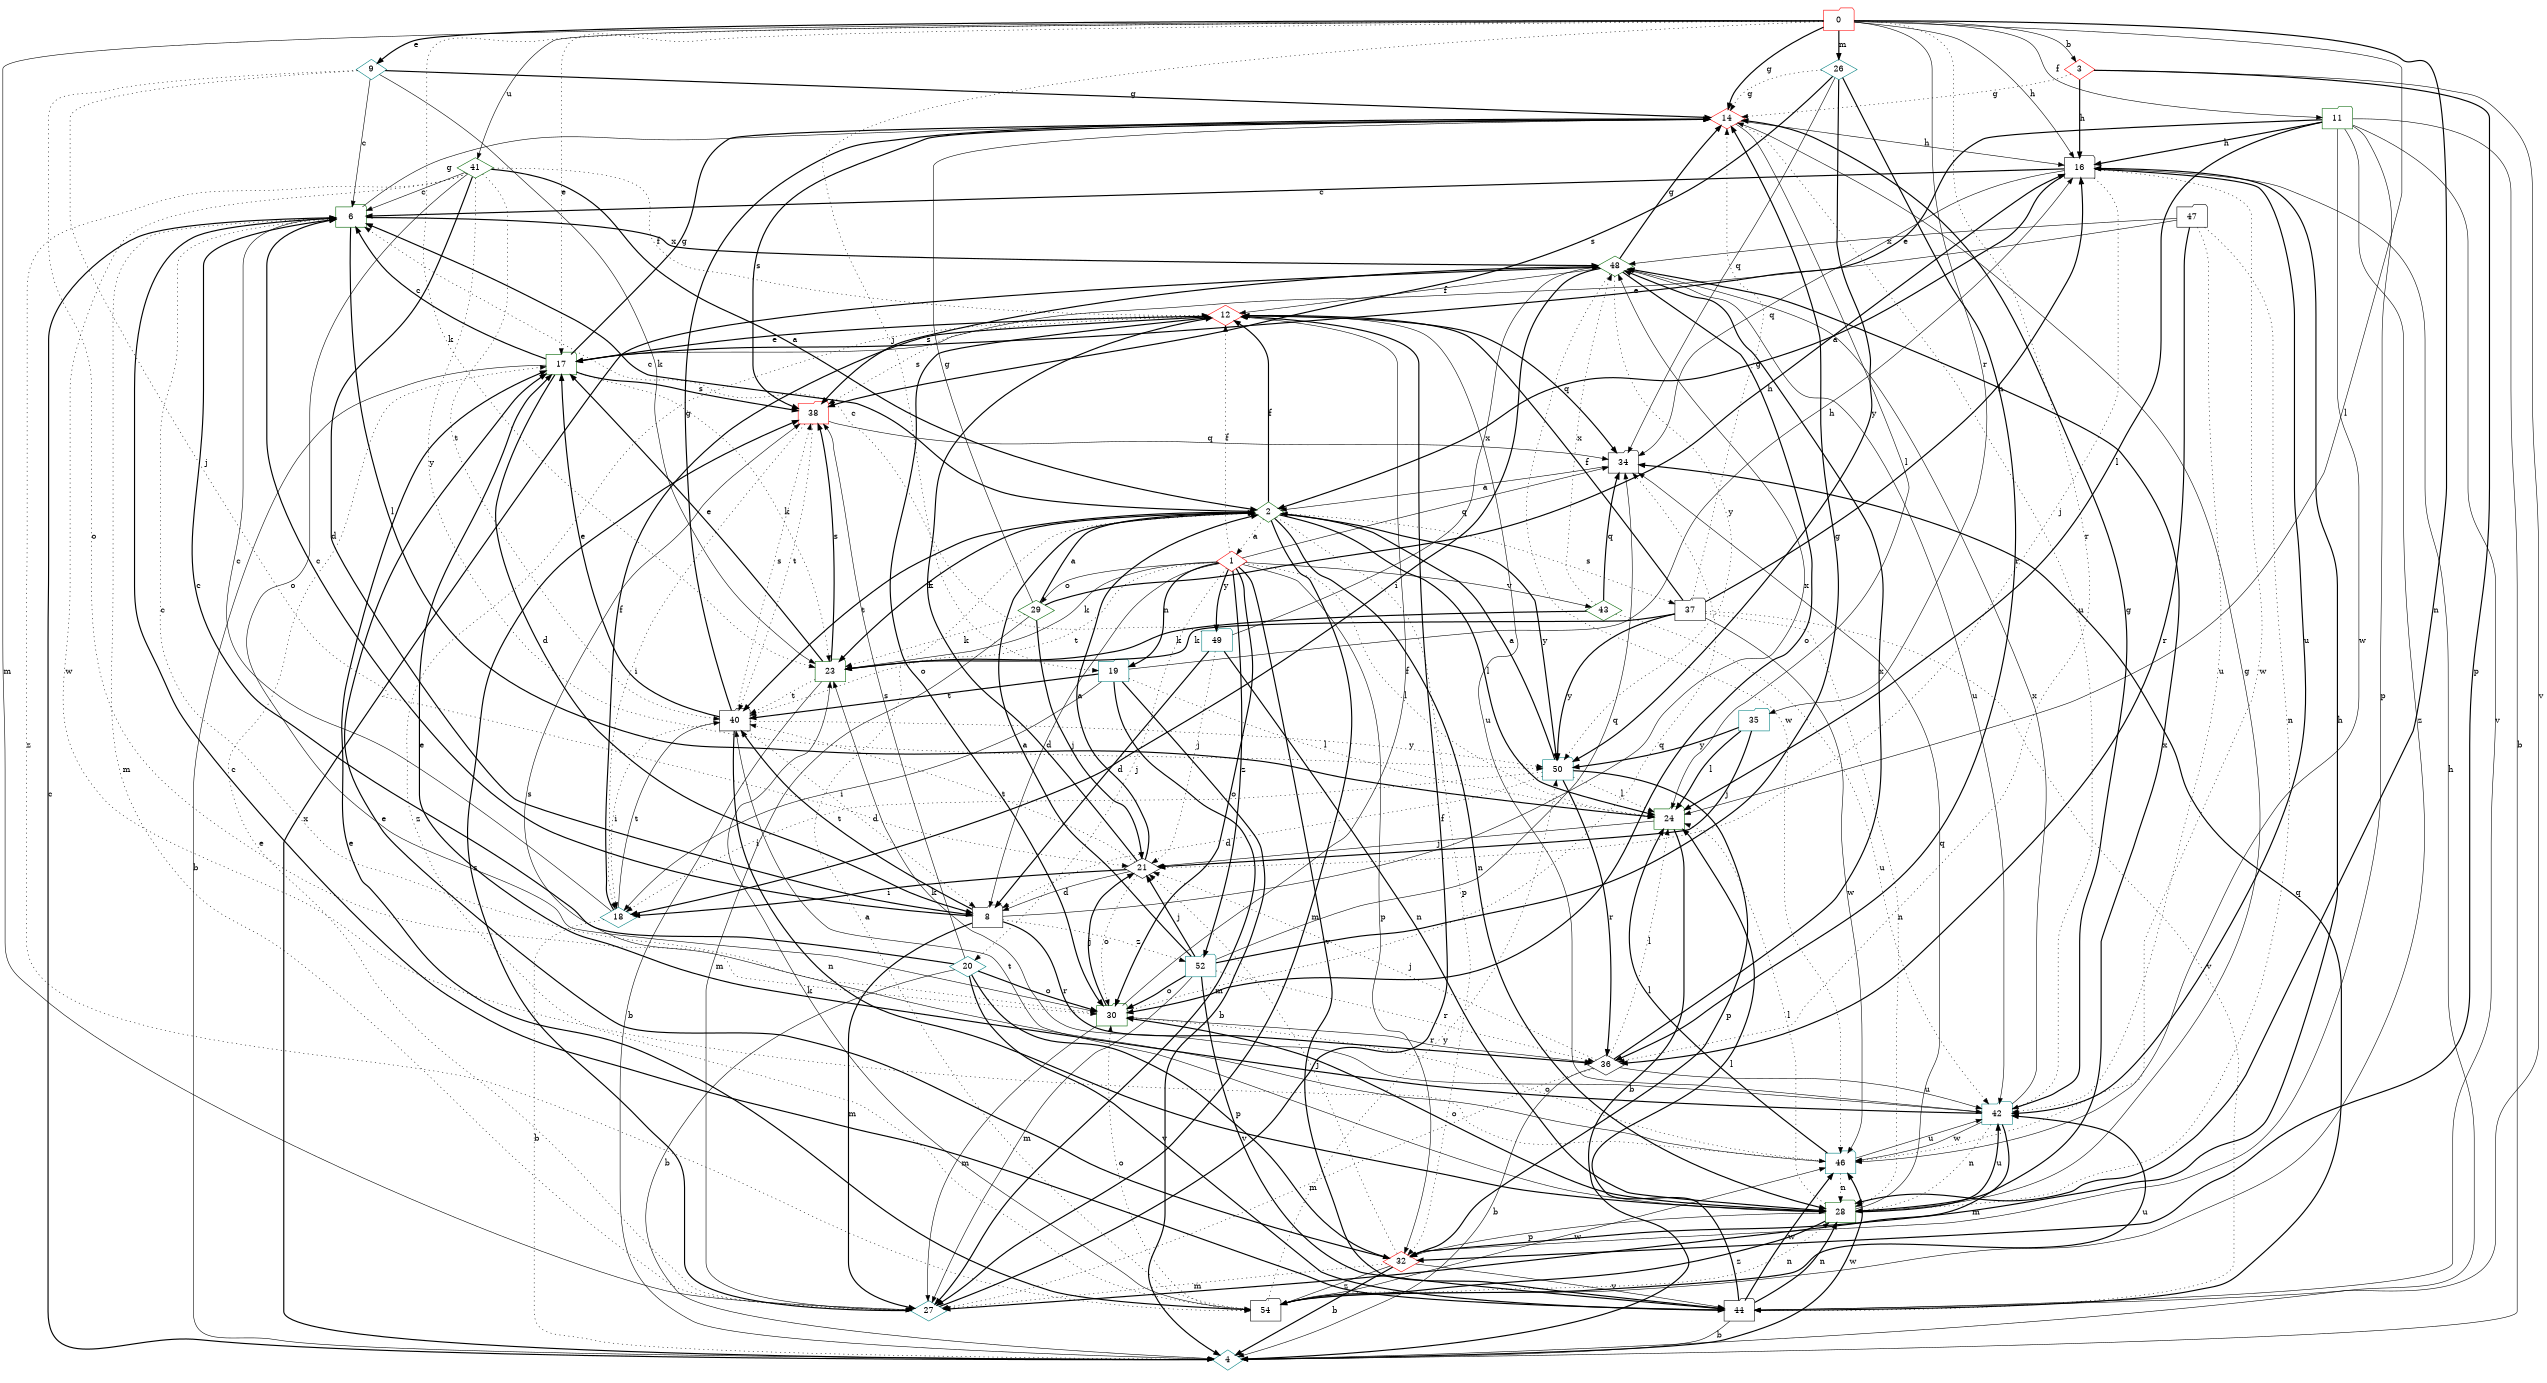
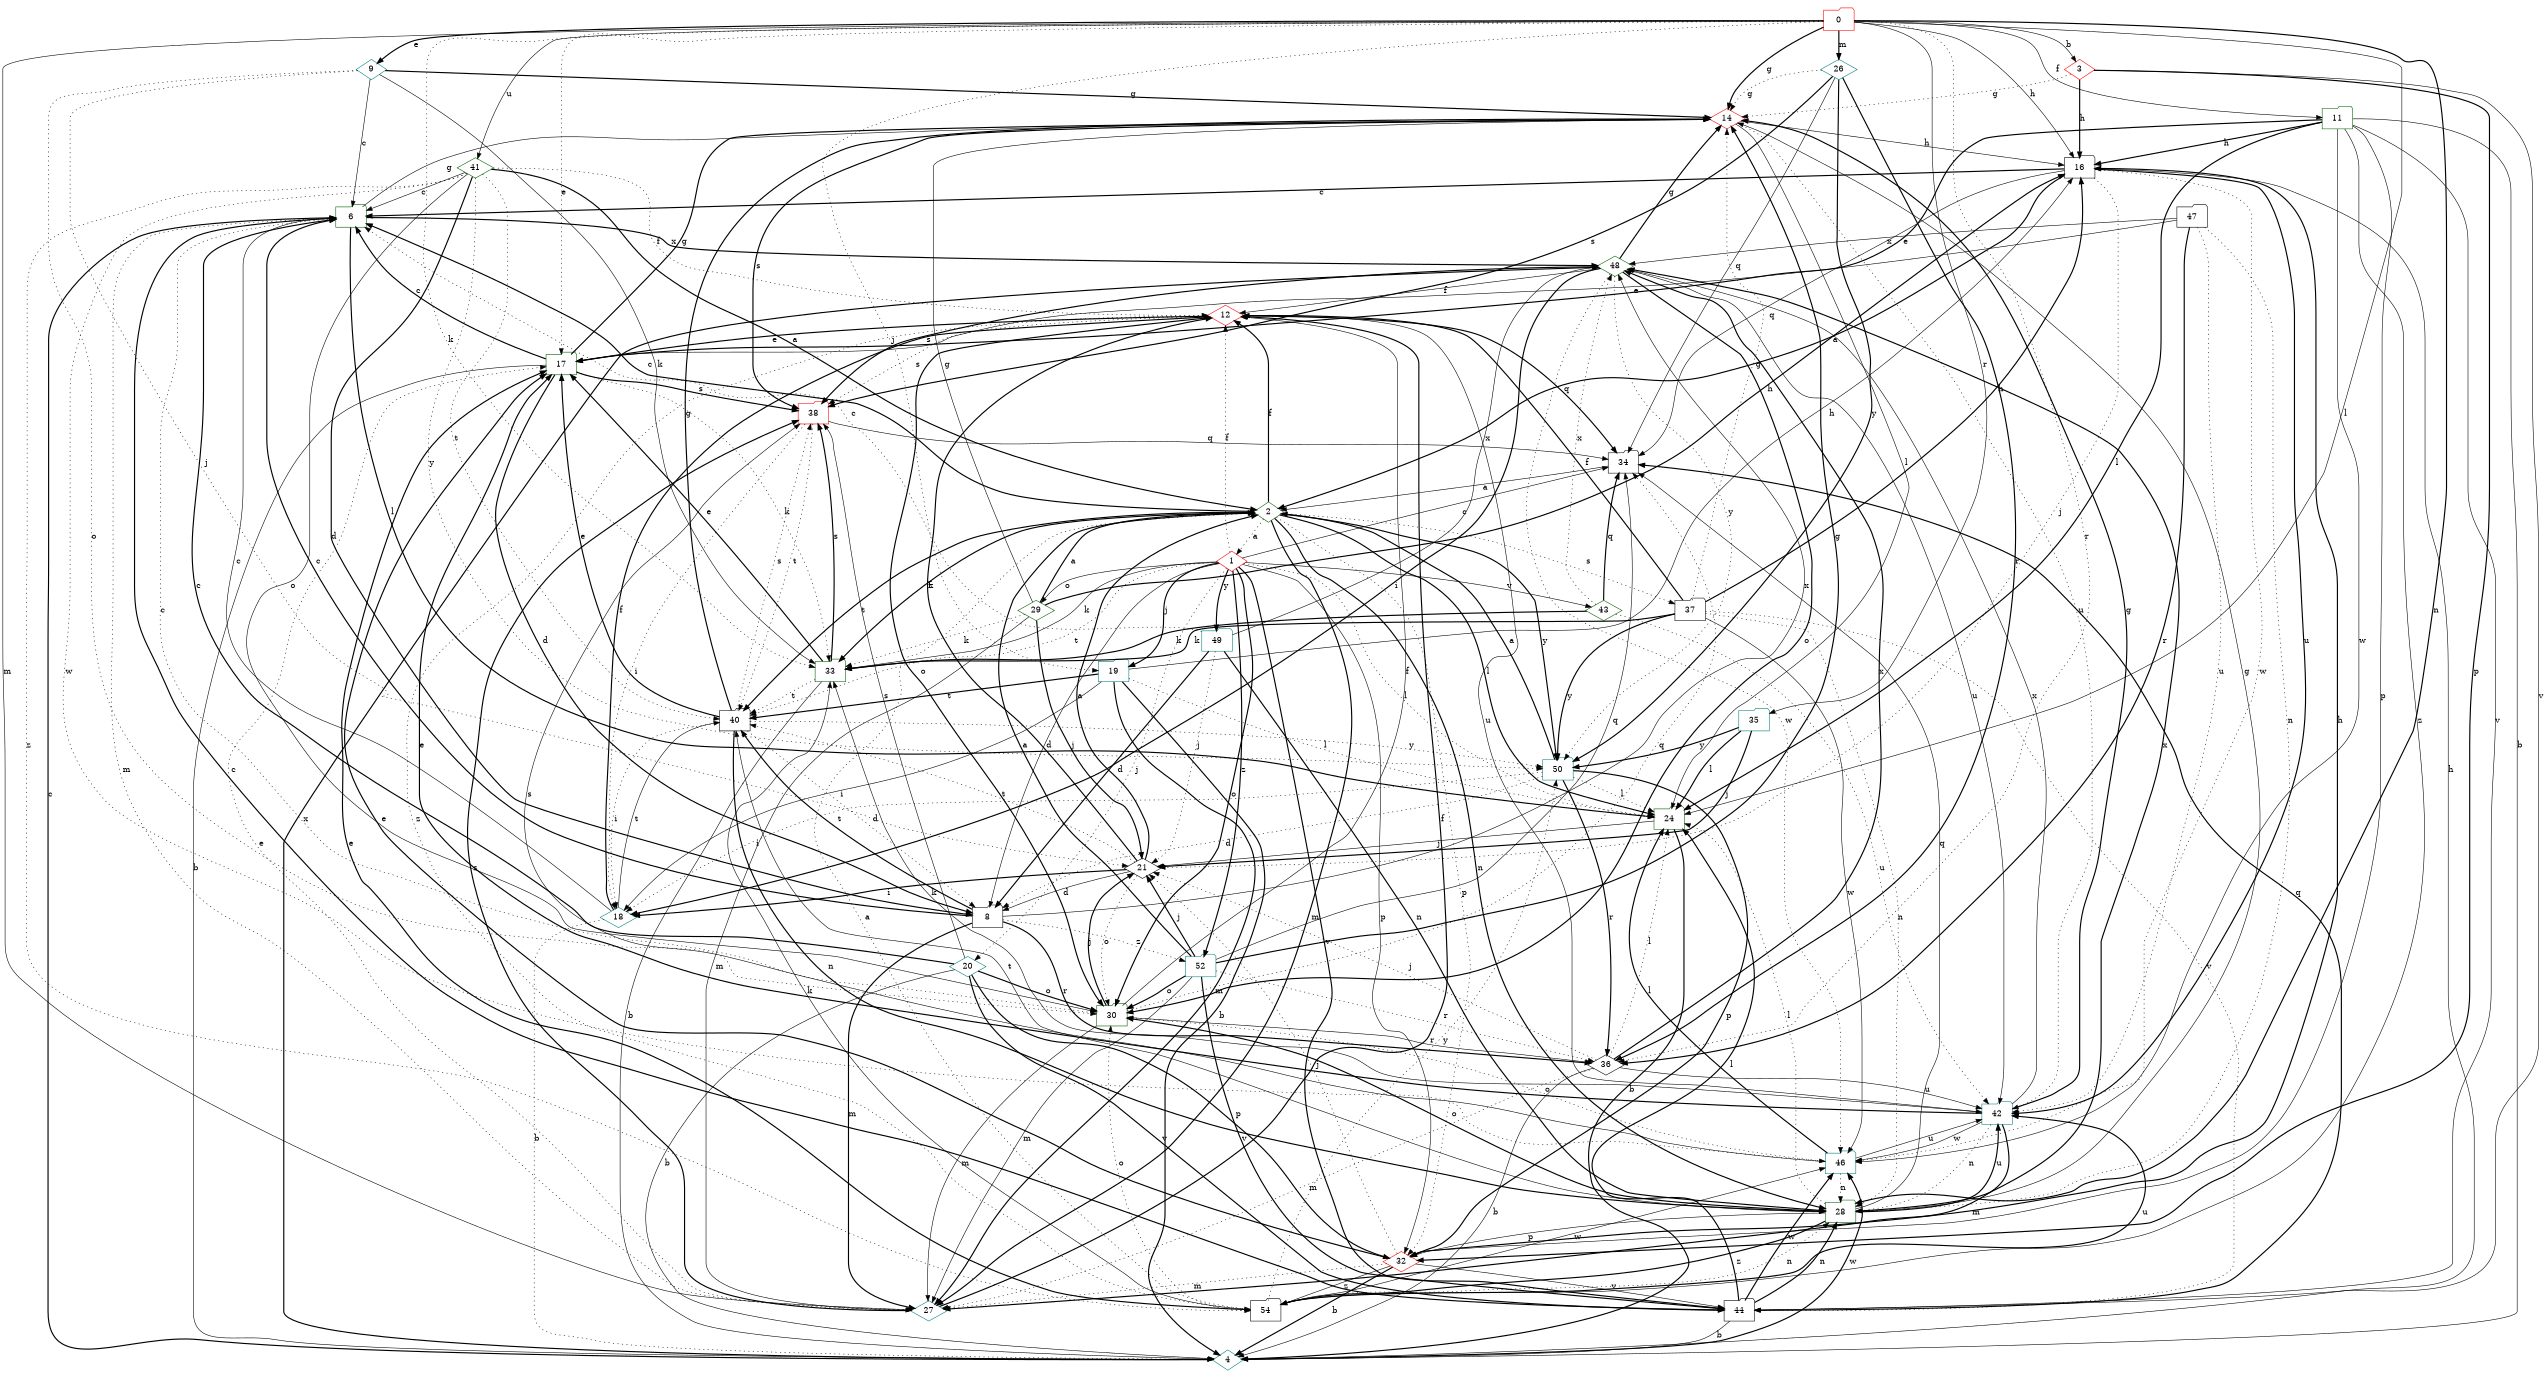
(1465, 512) -> (1465, 512)
(1166, 610) -> (1166, 610)
(830, 672) -> (830, 672)
